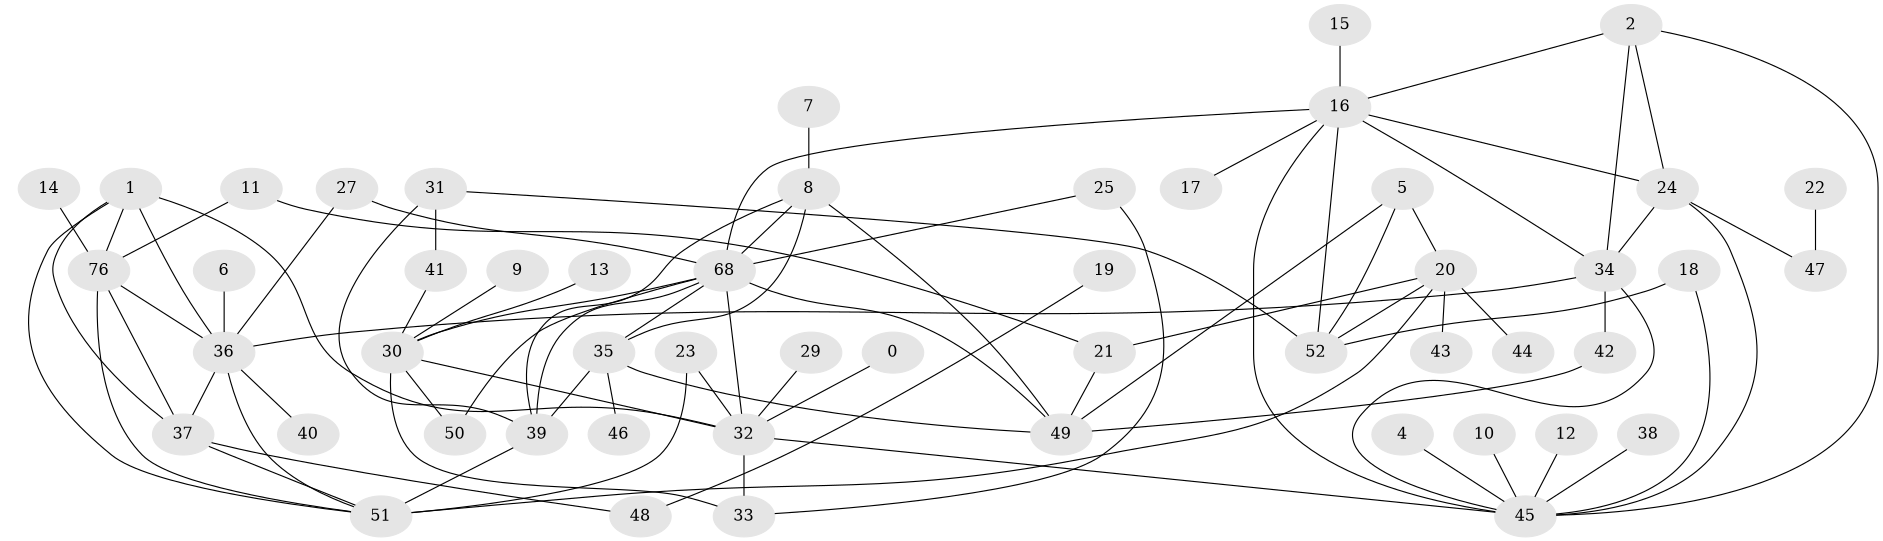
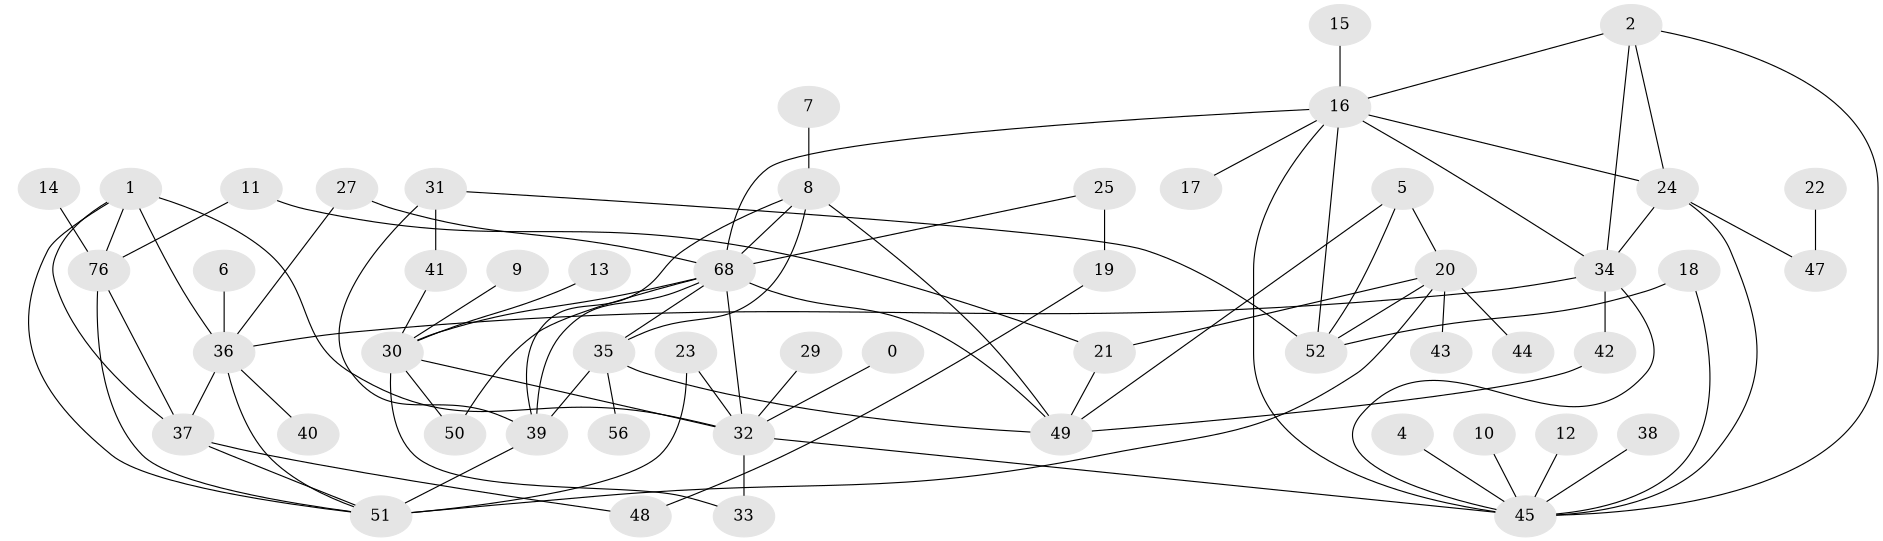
(162, 312) -> none
(619, 435) -> (619, 435)
(1048, 477) -> (1105, 230)
